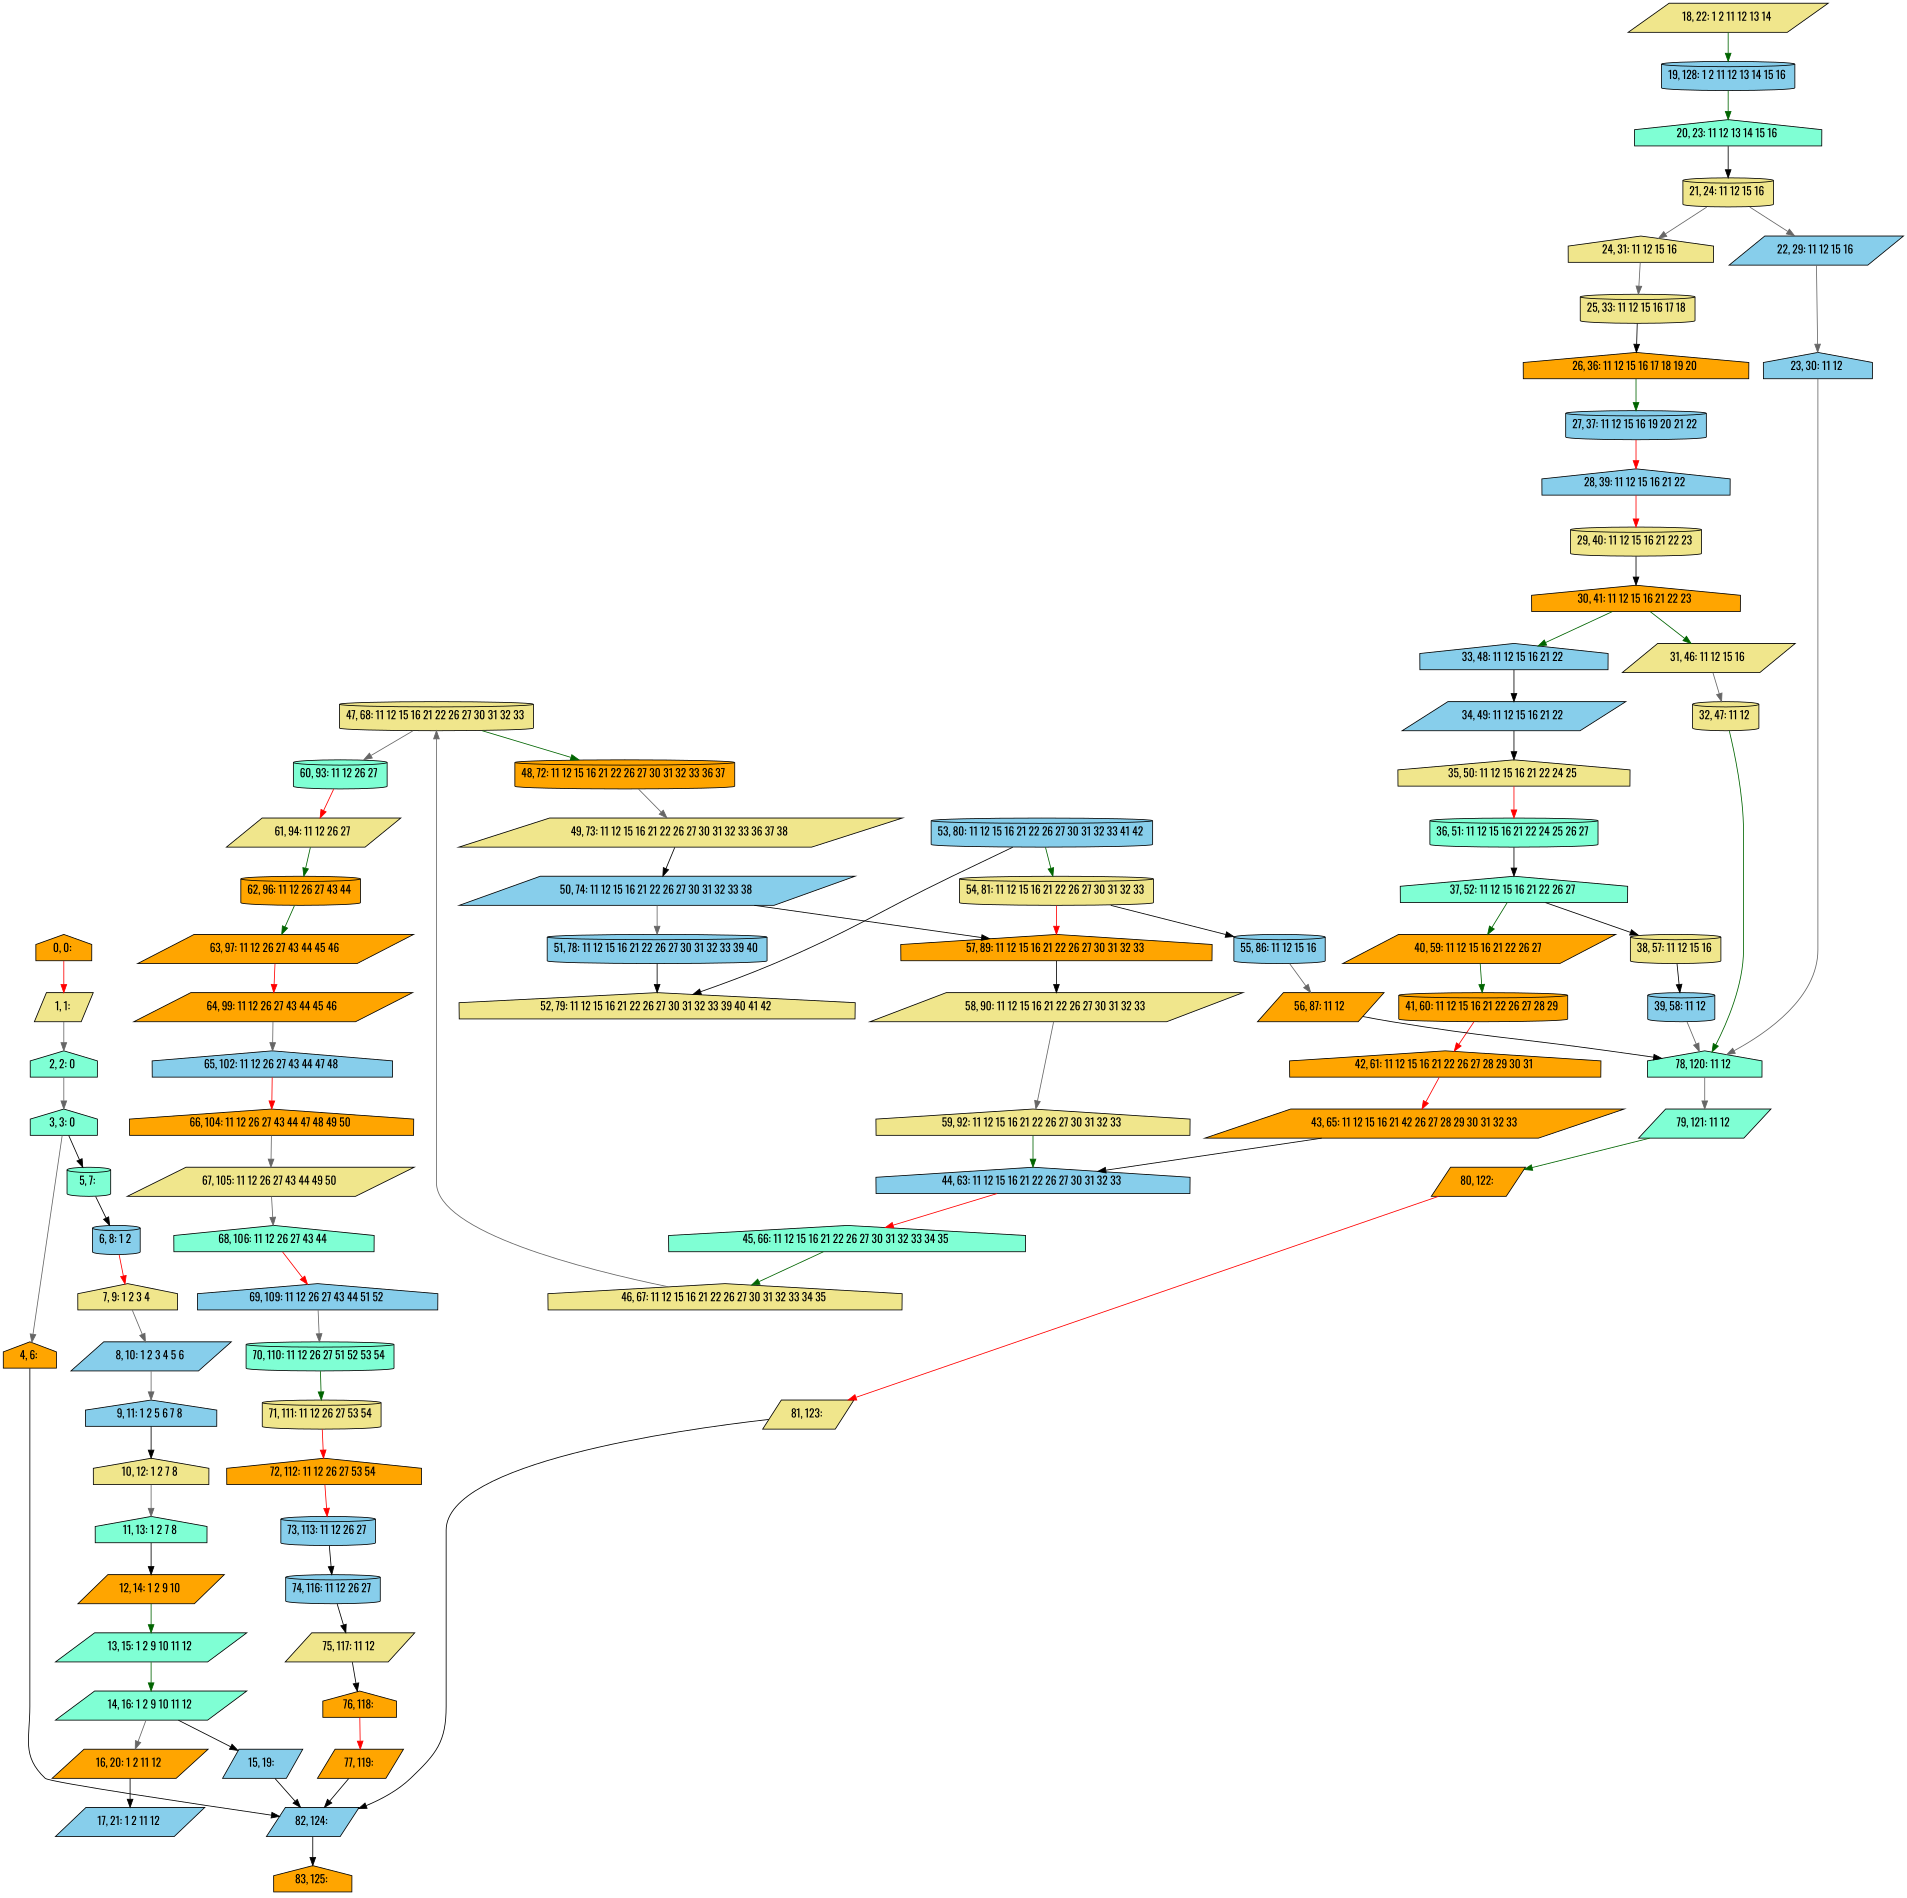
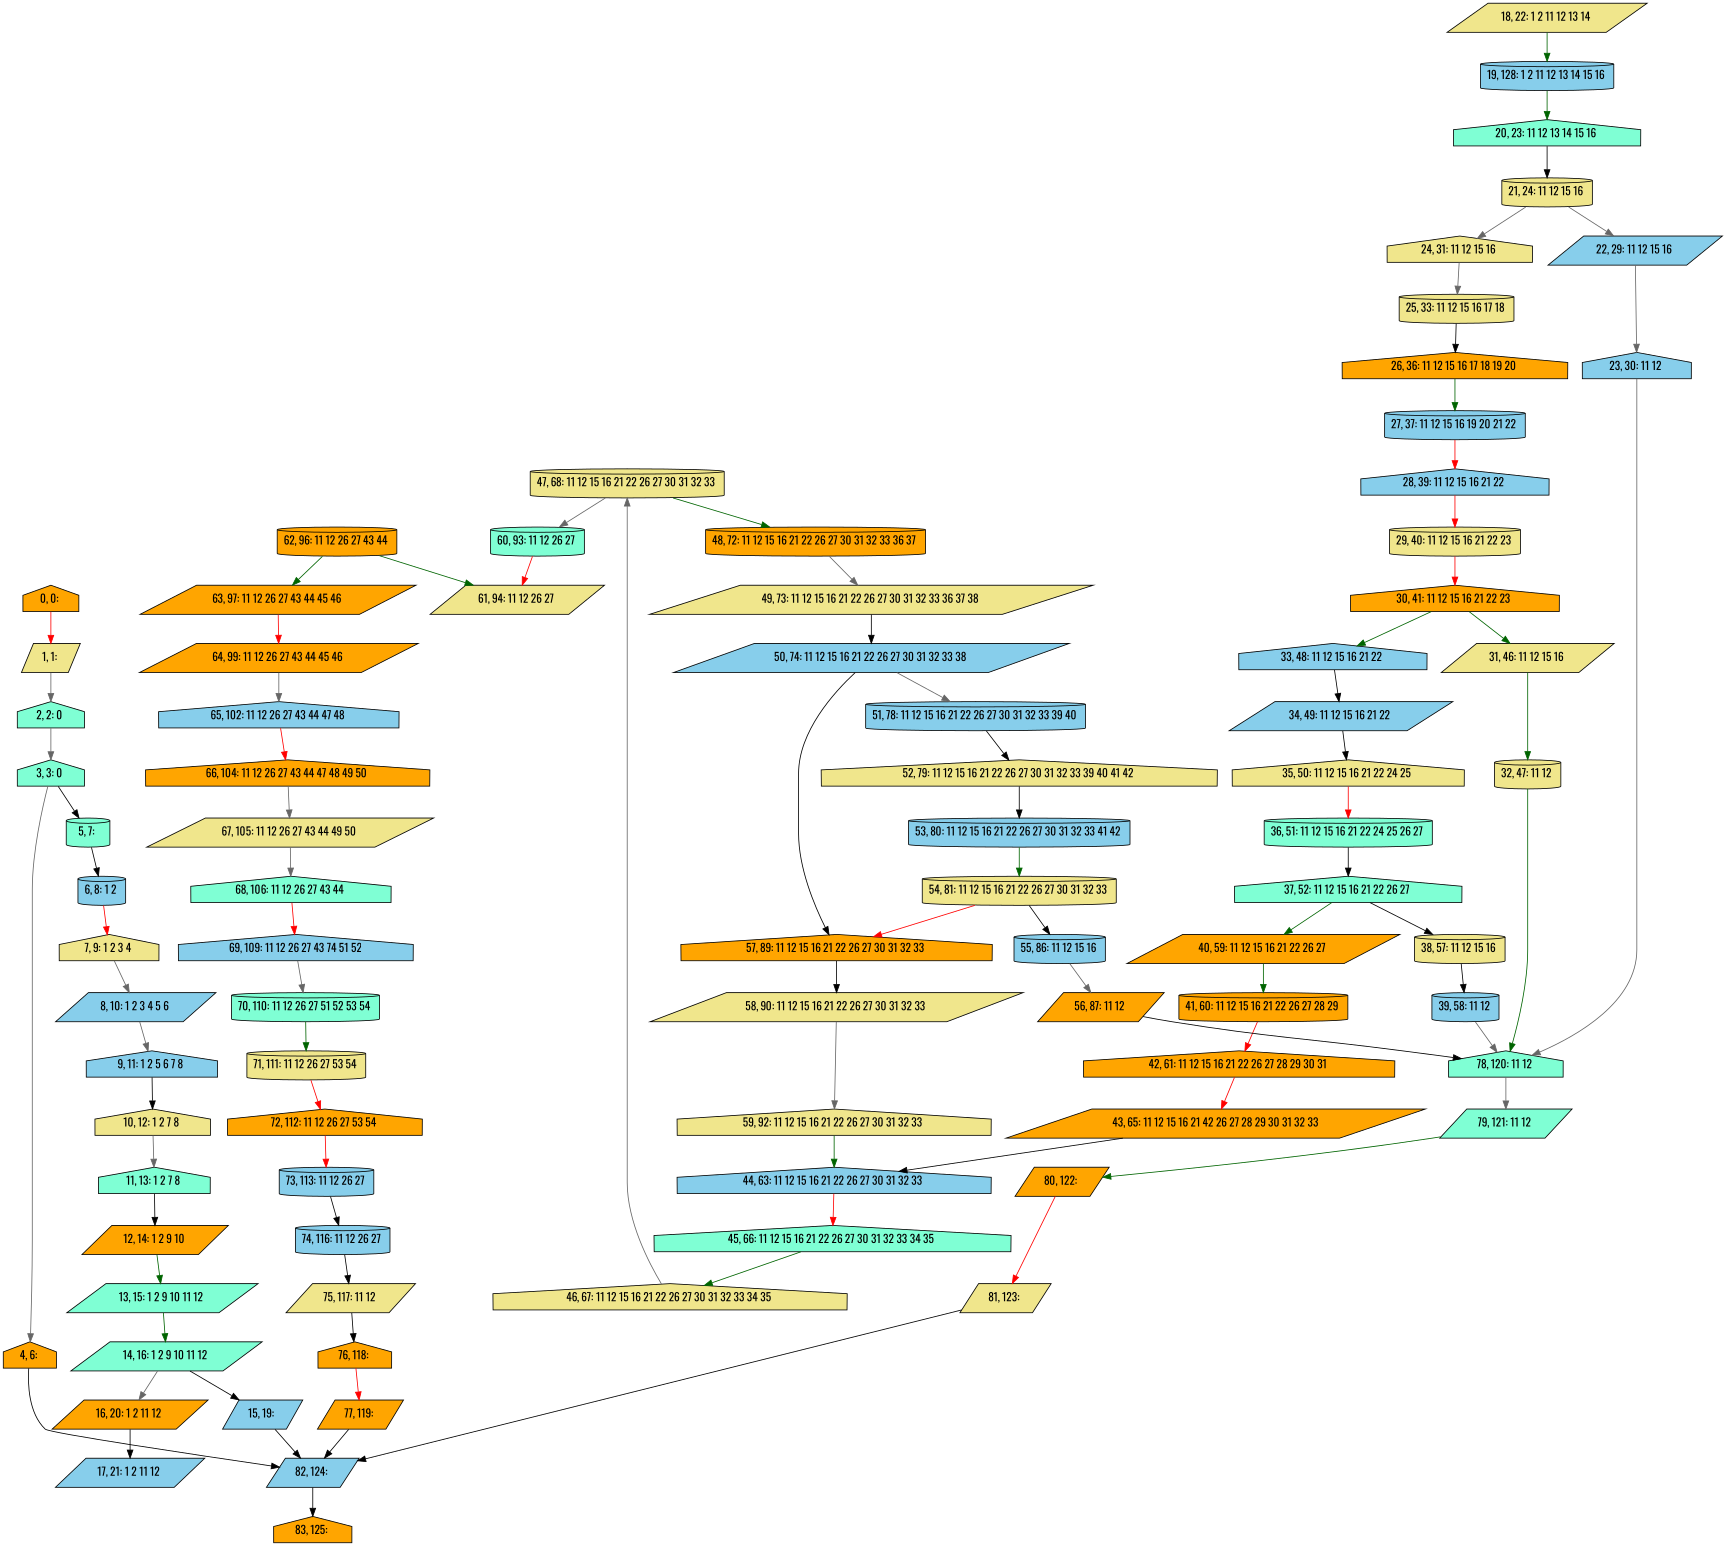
(1636, 567) -> (1455, 567)
(1716, 683) -> (1528, 712)
(308, 858) -> (422, 569)
(851, 928) -> (1019, 798)
(318, 1298) -> (296, 949)
